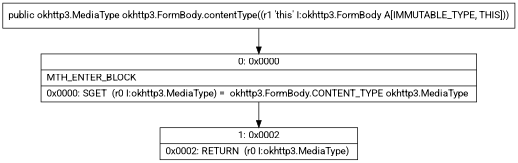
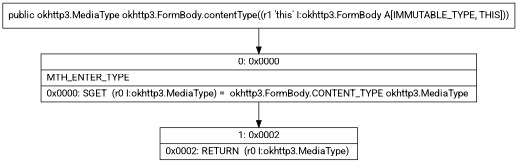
(92, 78) -> (88, 78)
